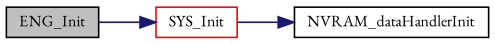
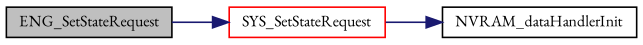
(53, 22) -> (89, 22)
(197, 22) -> (307, 22)
